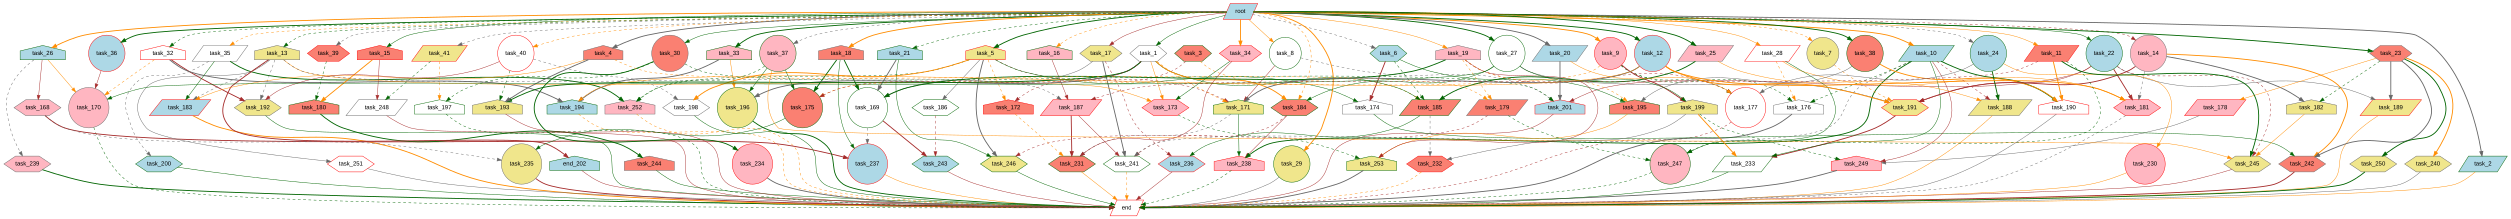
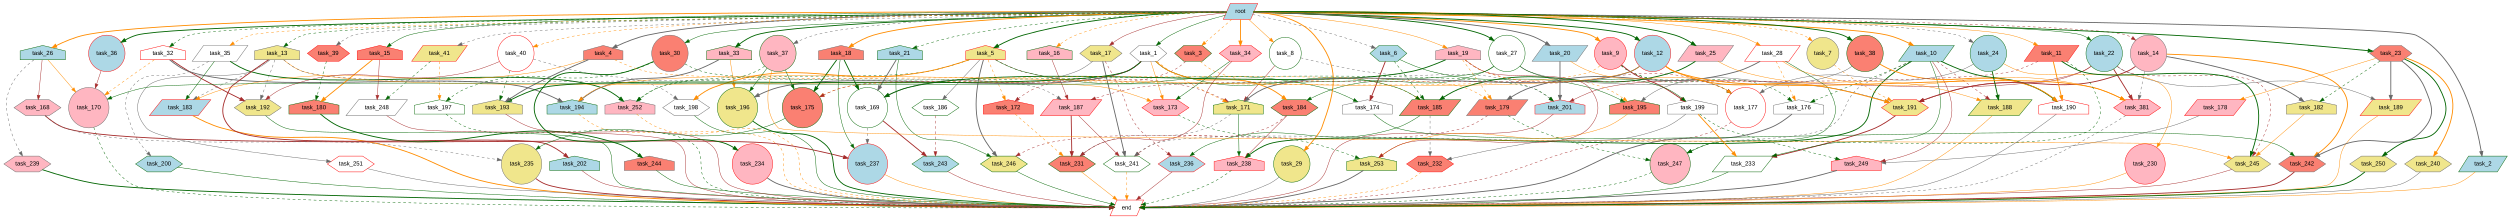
(1306, 38) -> (1218, 31)
none -> (1635, 79)
(1693, 108) -> (1693, 108)
(2000, 108) -> (2000, 108)
(2137, 108) -> (2137, 108)
(575, 164) -> (575, 164)
